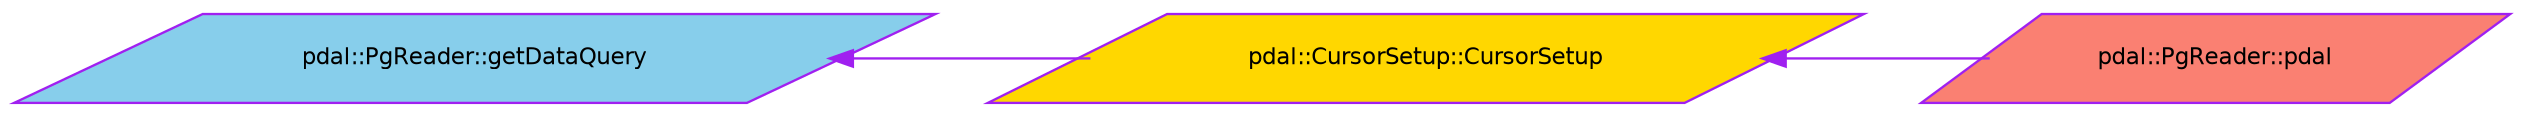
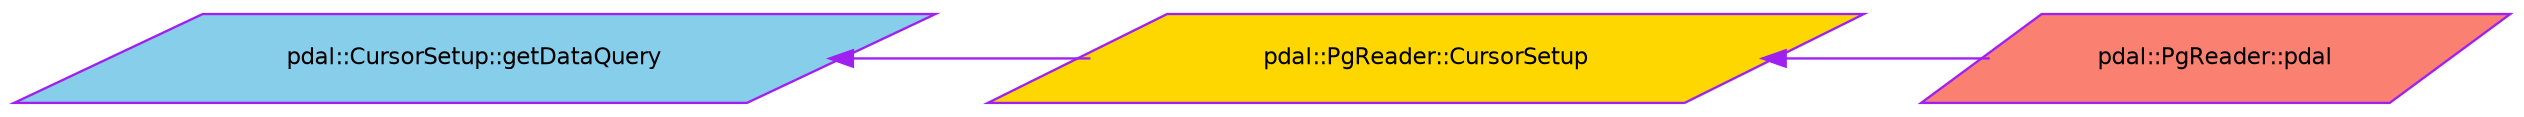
(475, 58) -> (475, 58)
(1426, 58) -> (1426, 58)
